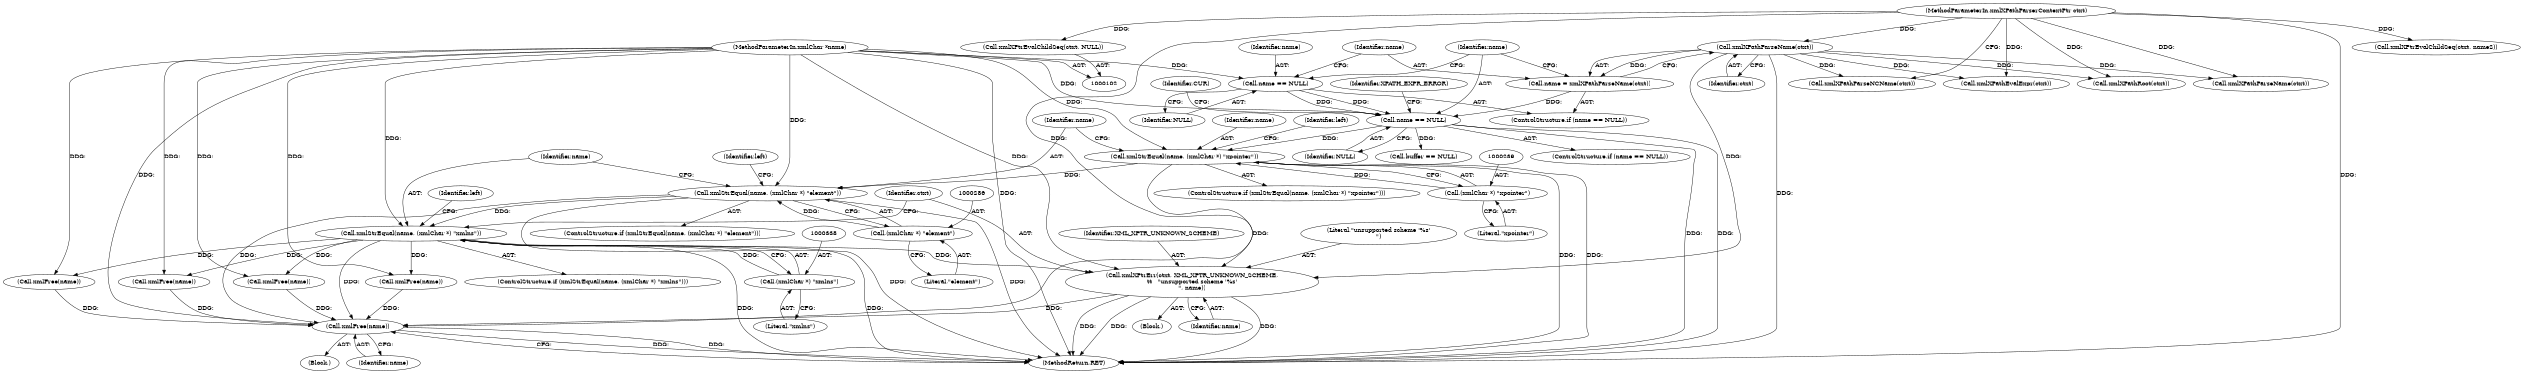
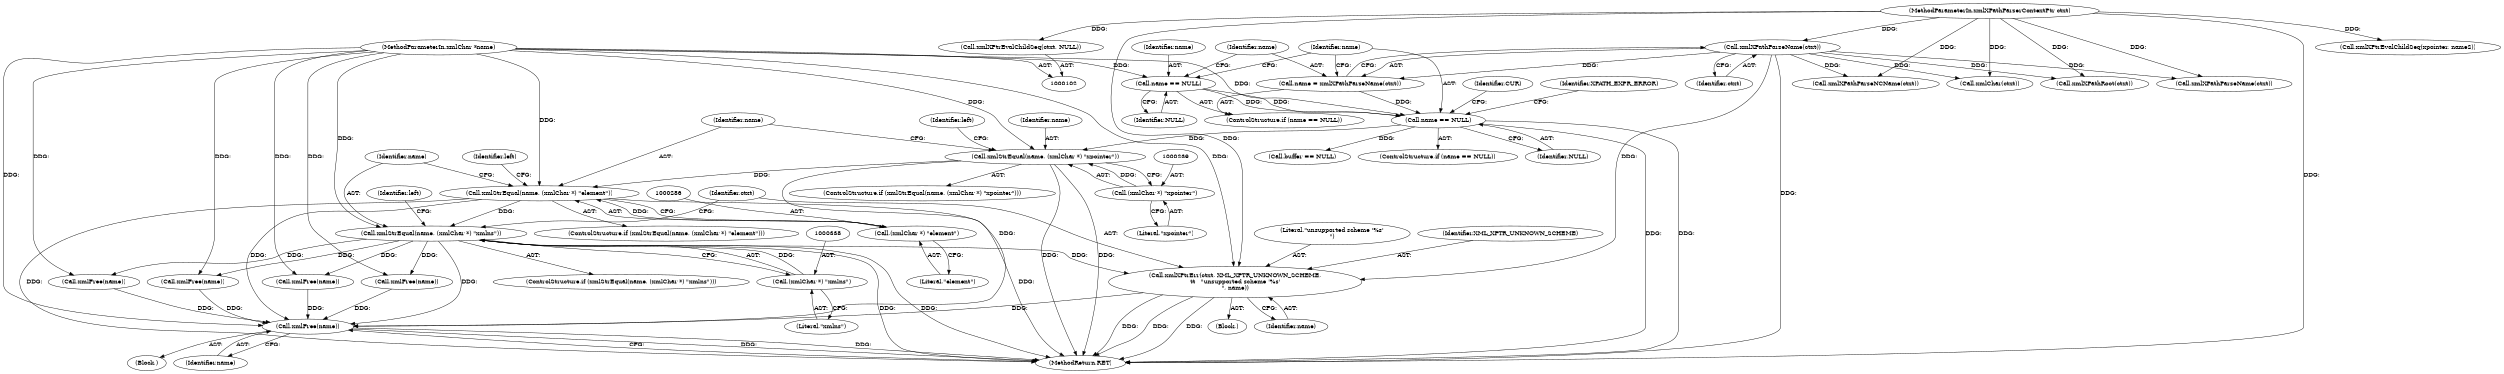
(1994, 47) -> (1949, 47)
(2436, 47) -> (2408, 47)
(2006, 84) -> (1990, 84)
(994, 152) -> none
